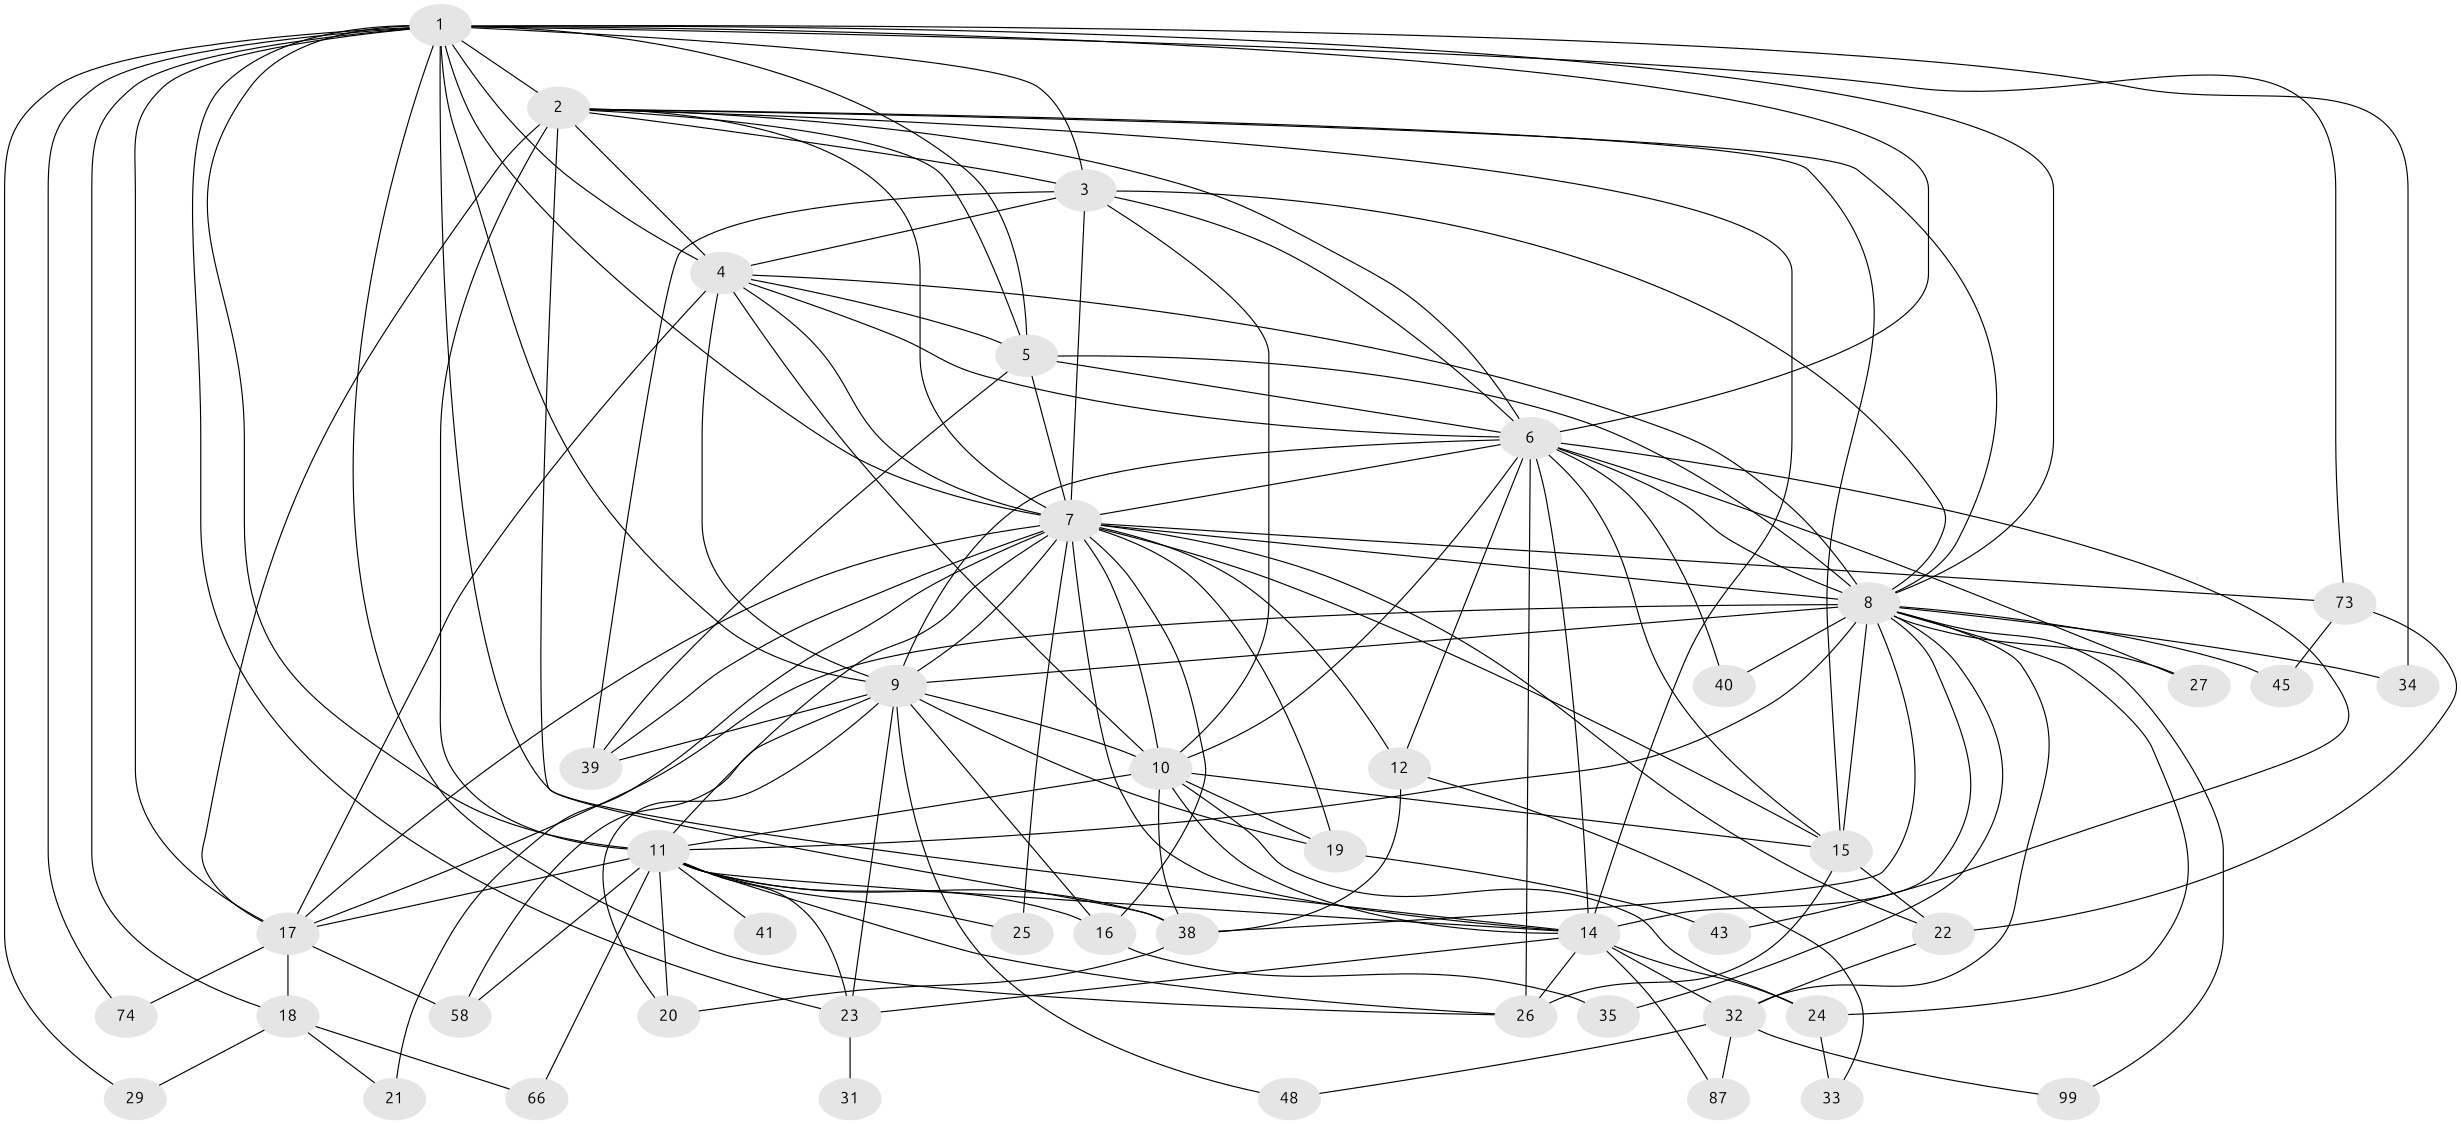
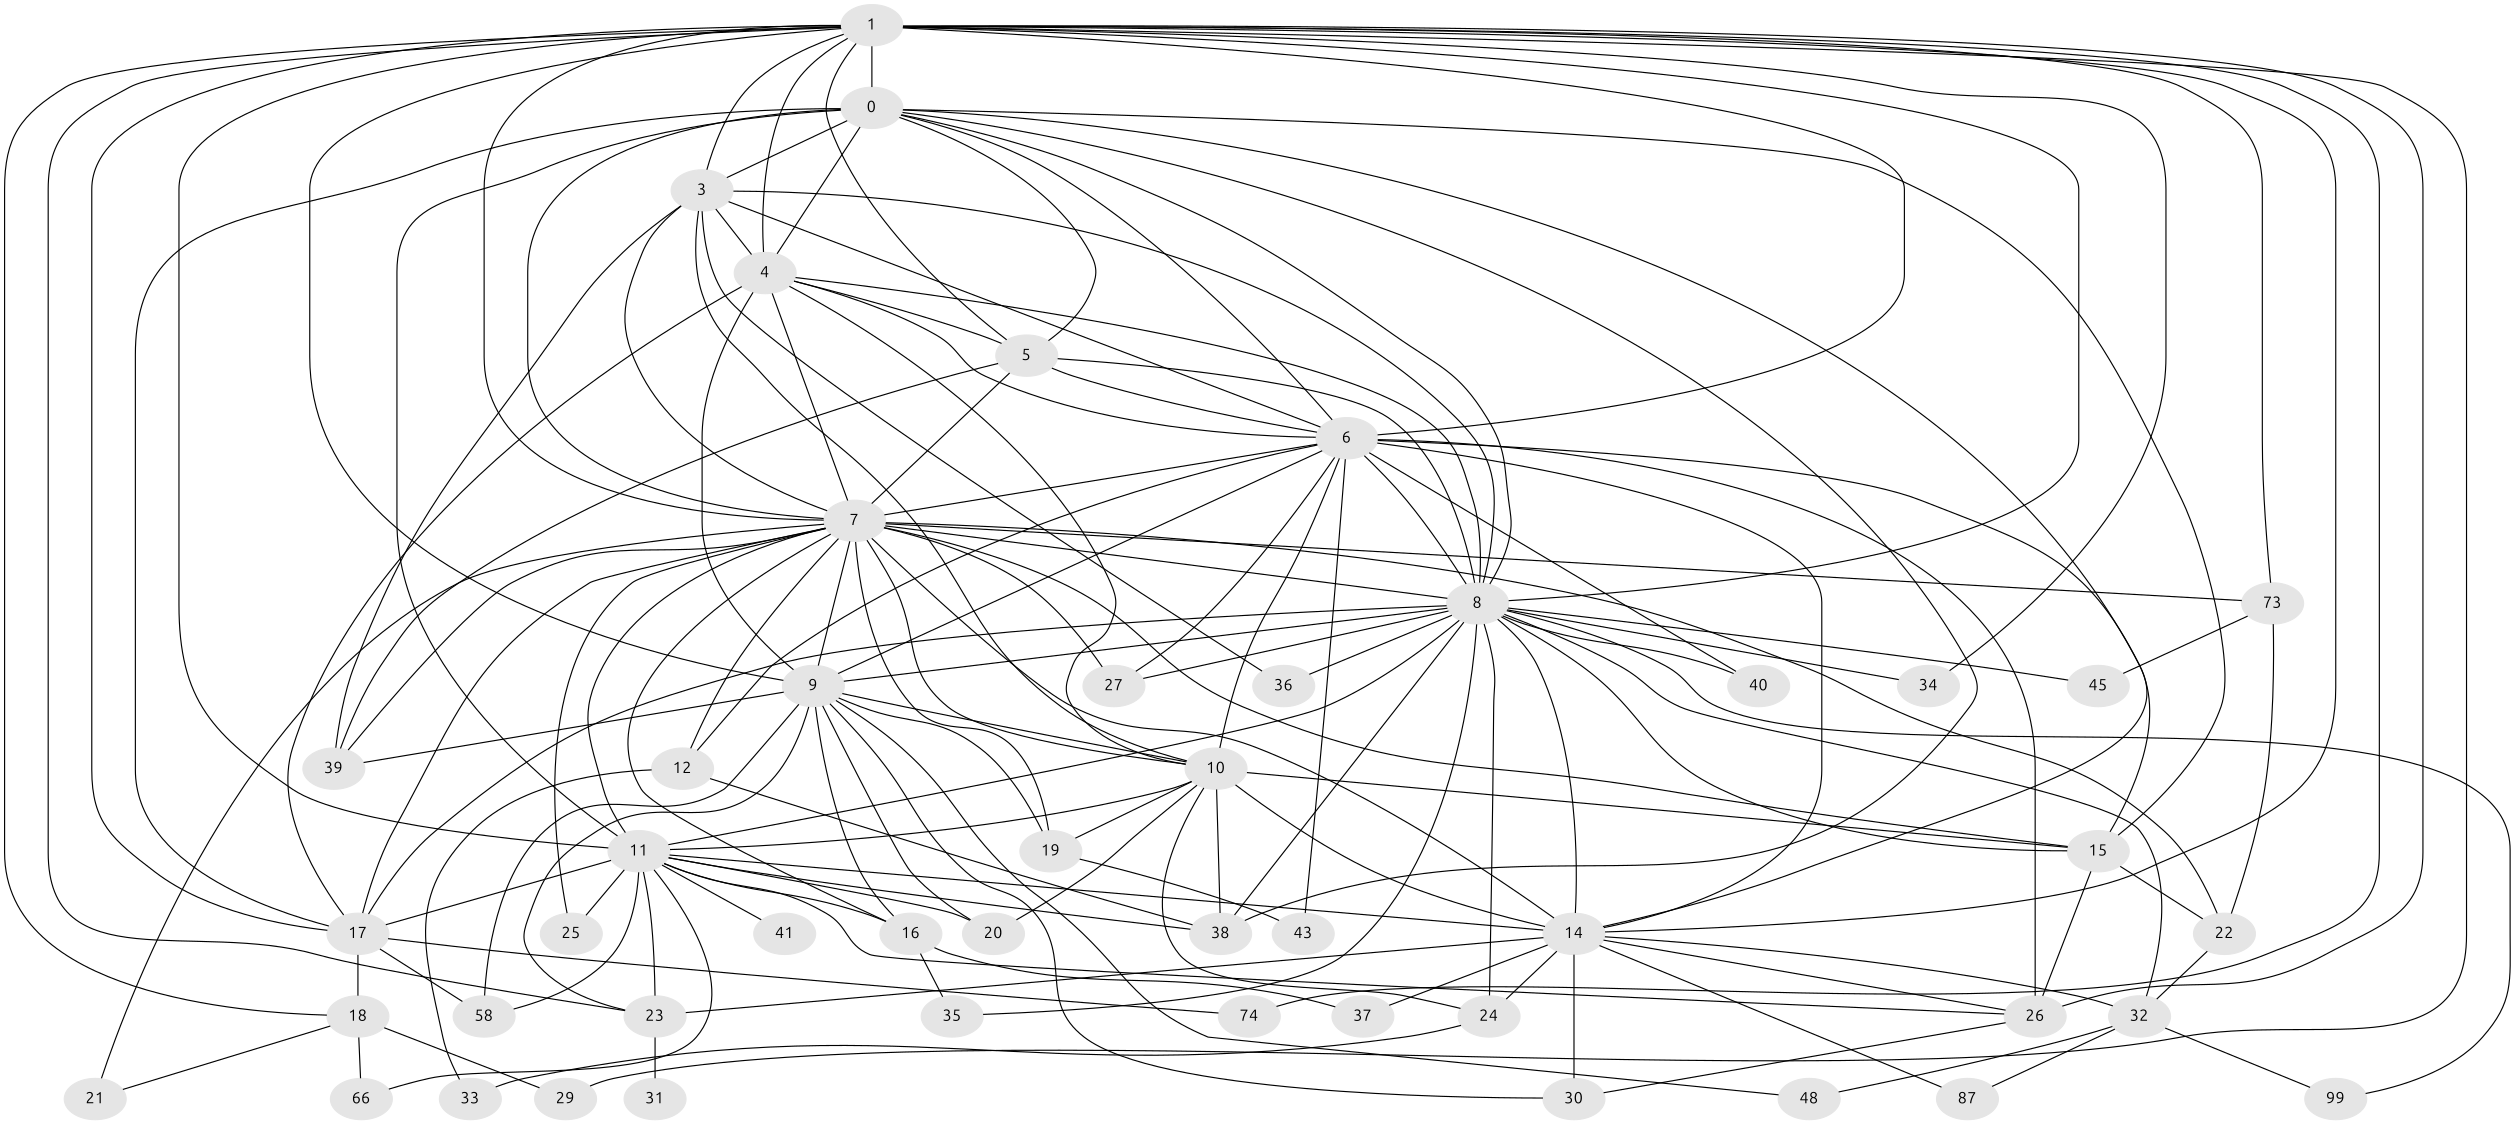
(559, 108) -> (872, 108)
none -> (1009, 574)
none -> (1284, 686)
(980, 983) -> (1110, 858)
none -> (1363, 1016)
none -> (1574, 1099)
